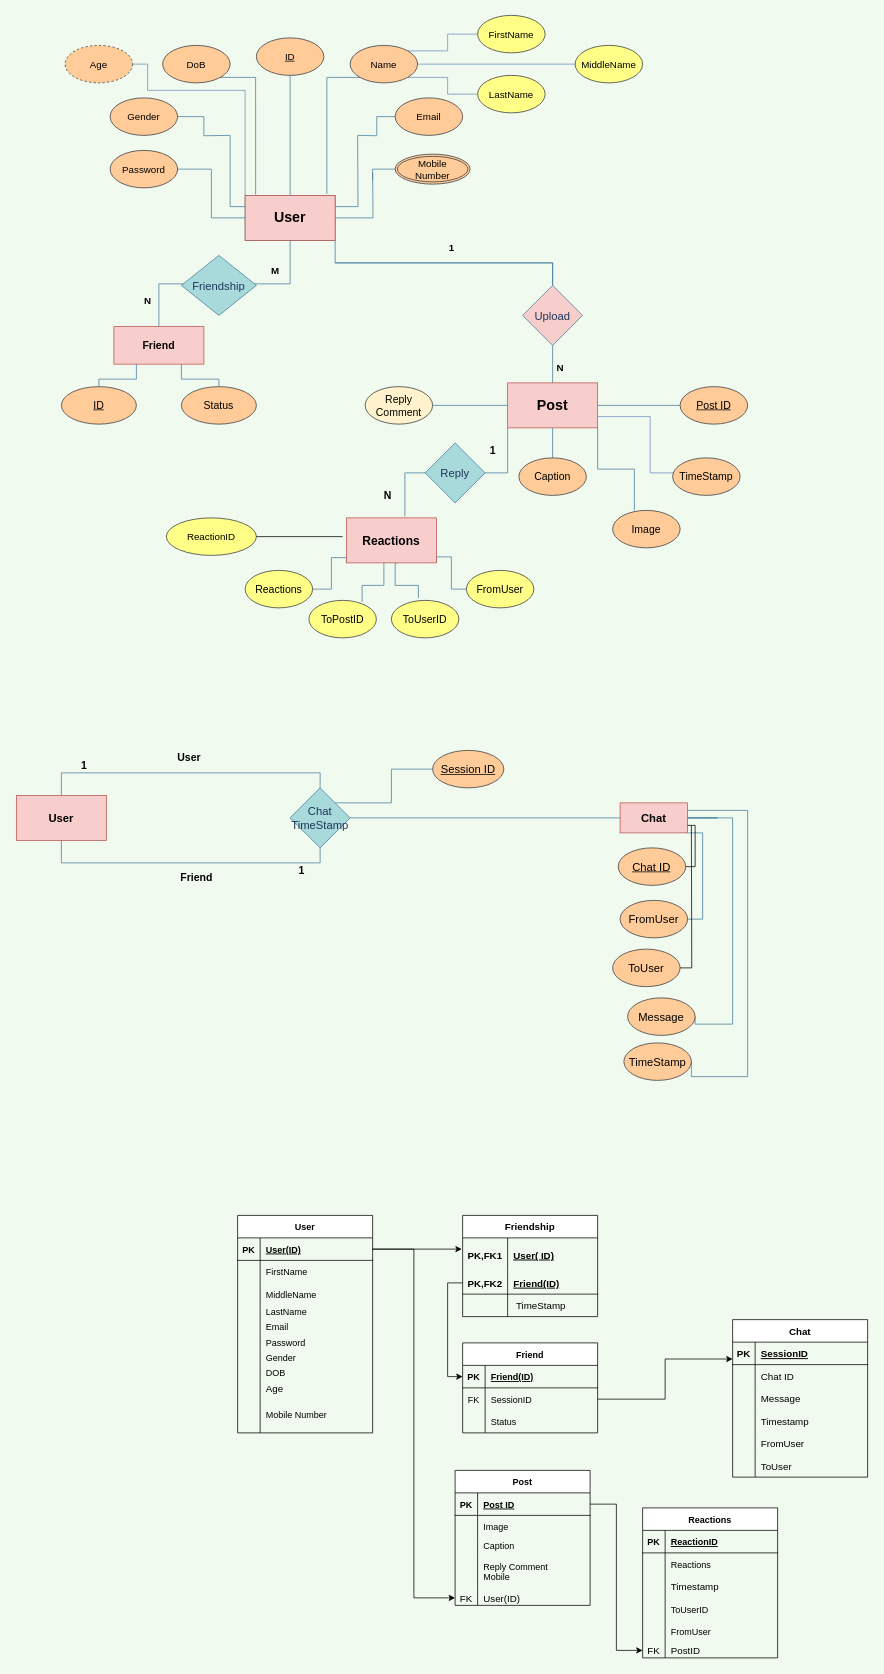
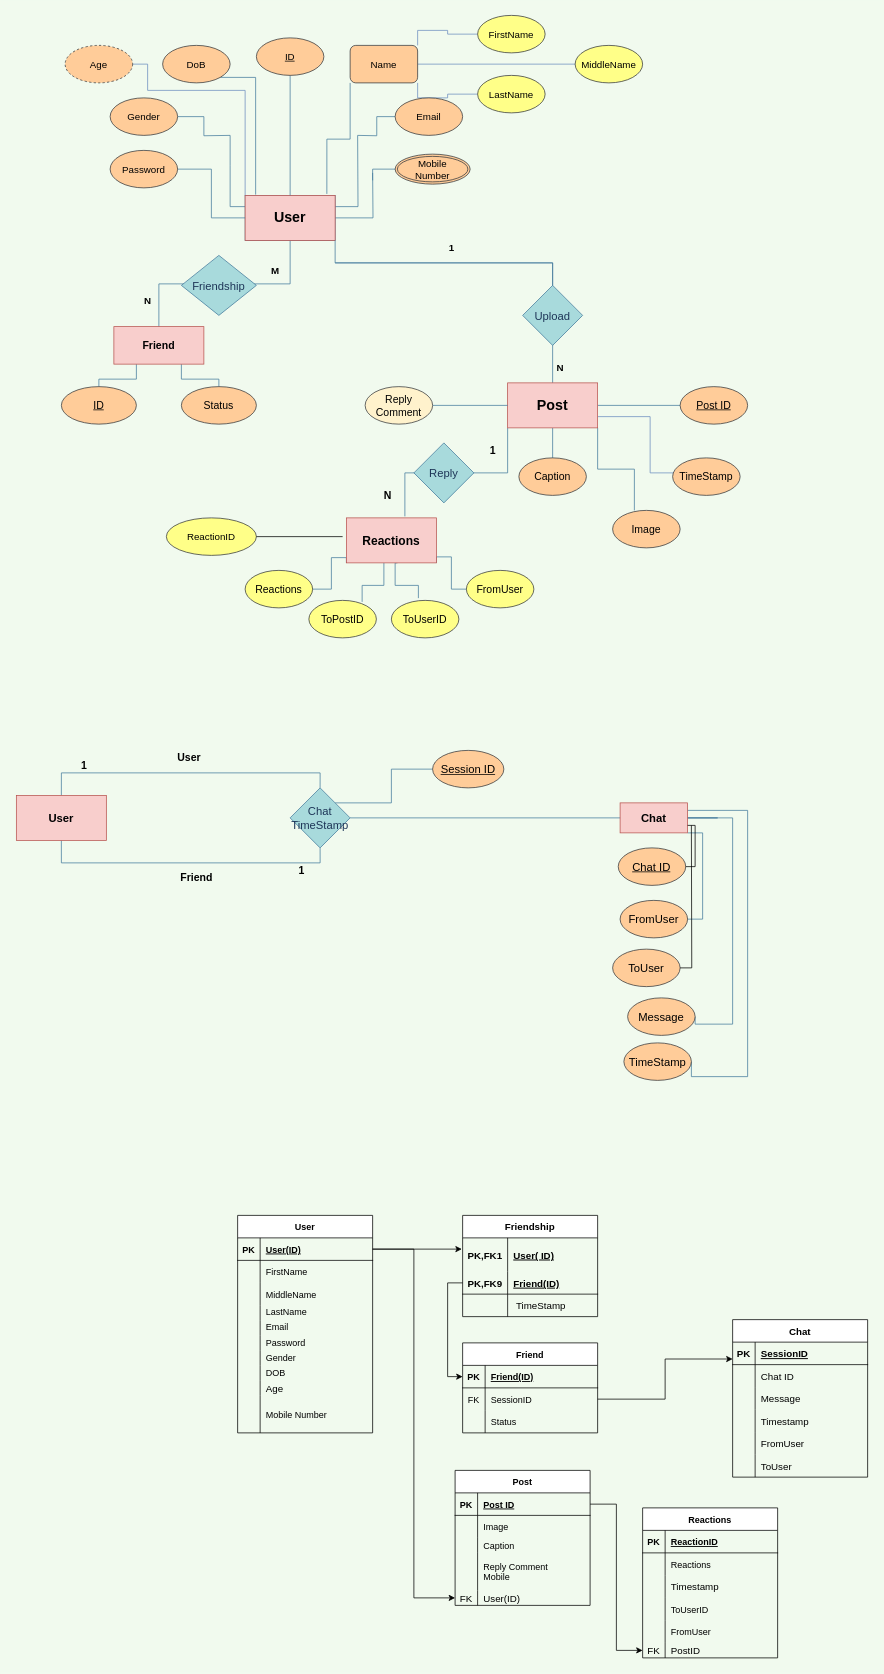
(384, 64) -> (384, 64)
(552, 315) -> (552, 315)
(455, 473) -> (444, 473)
(485, 1283) -> (485, 1283)
